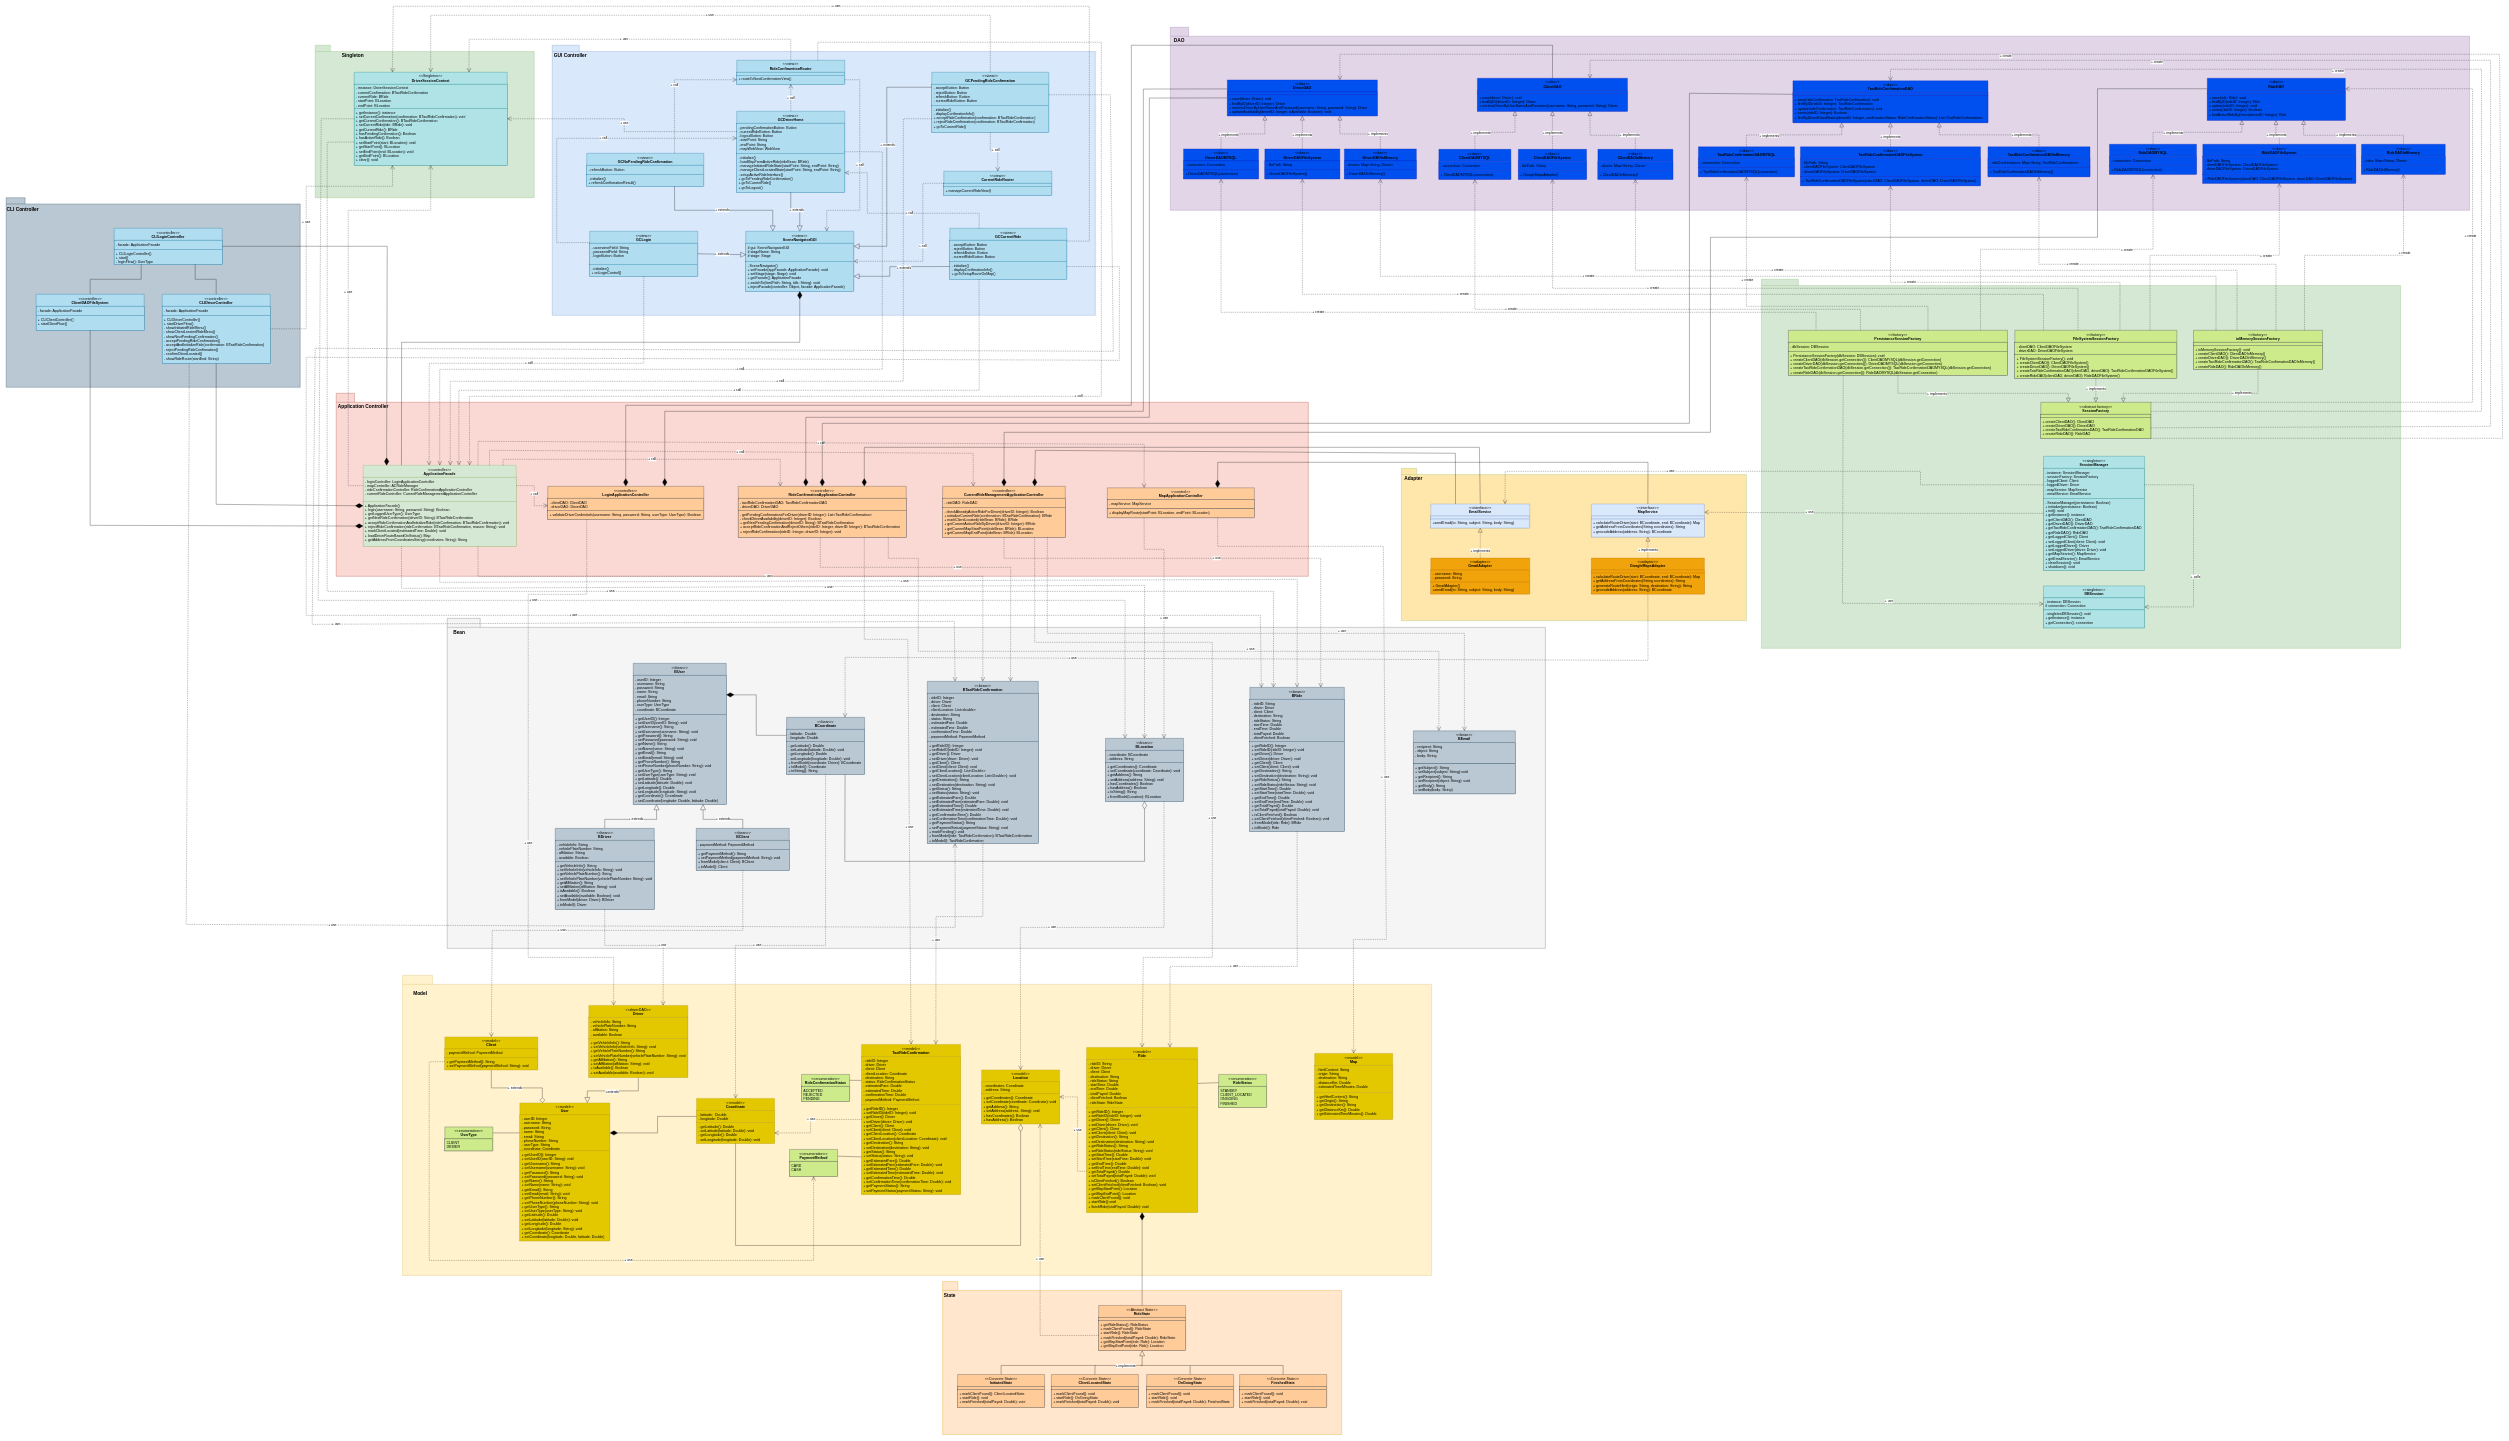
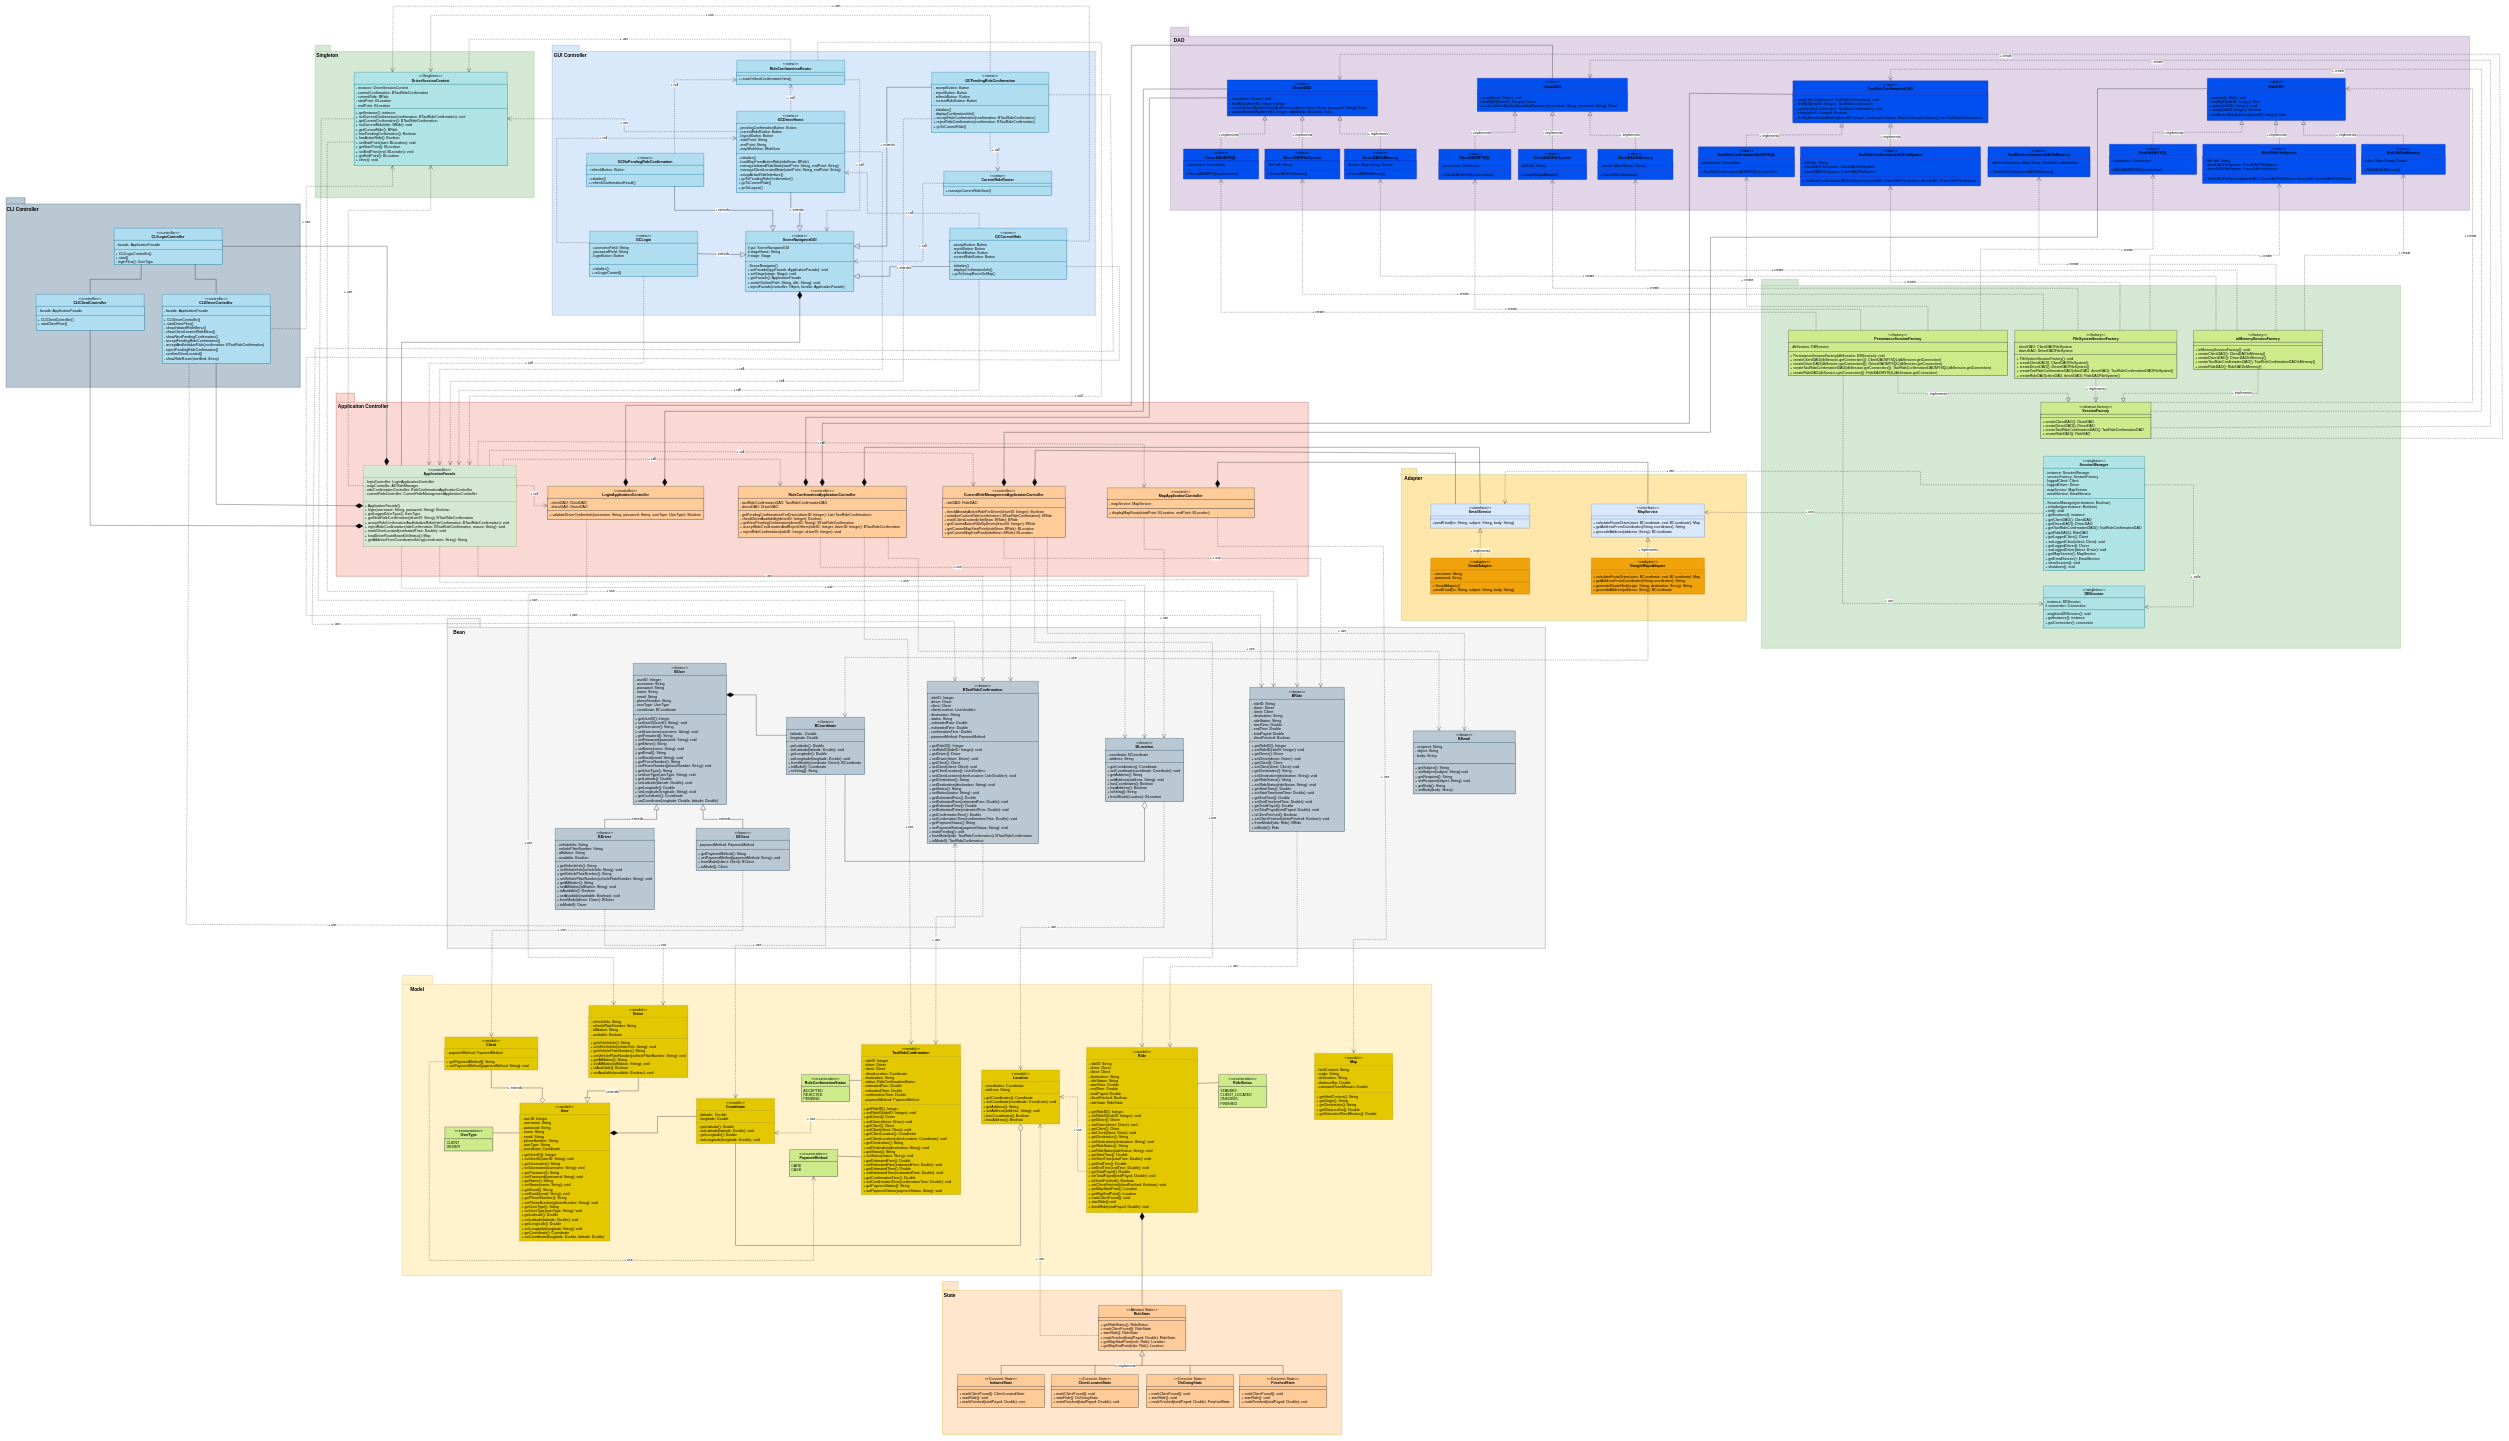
(353, 55) -> (327, 55)
(2022, 135) -> none
(90, 301) -> (90, 301)
(420, 993) -> (417, 989)
(638, 1012) -> (638, 1012)
